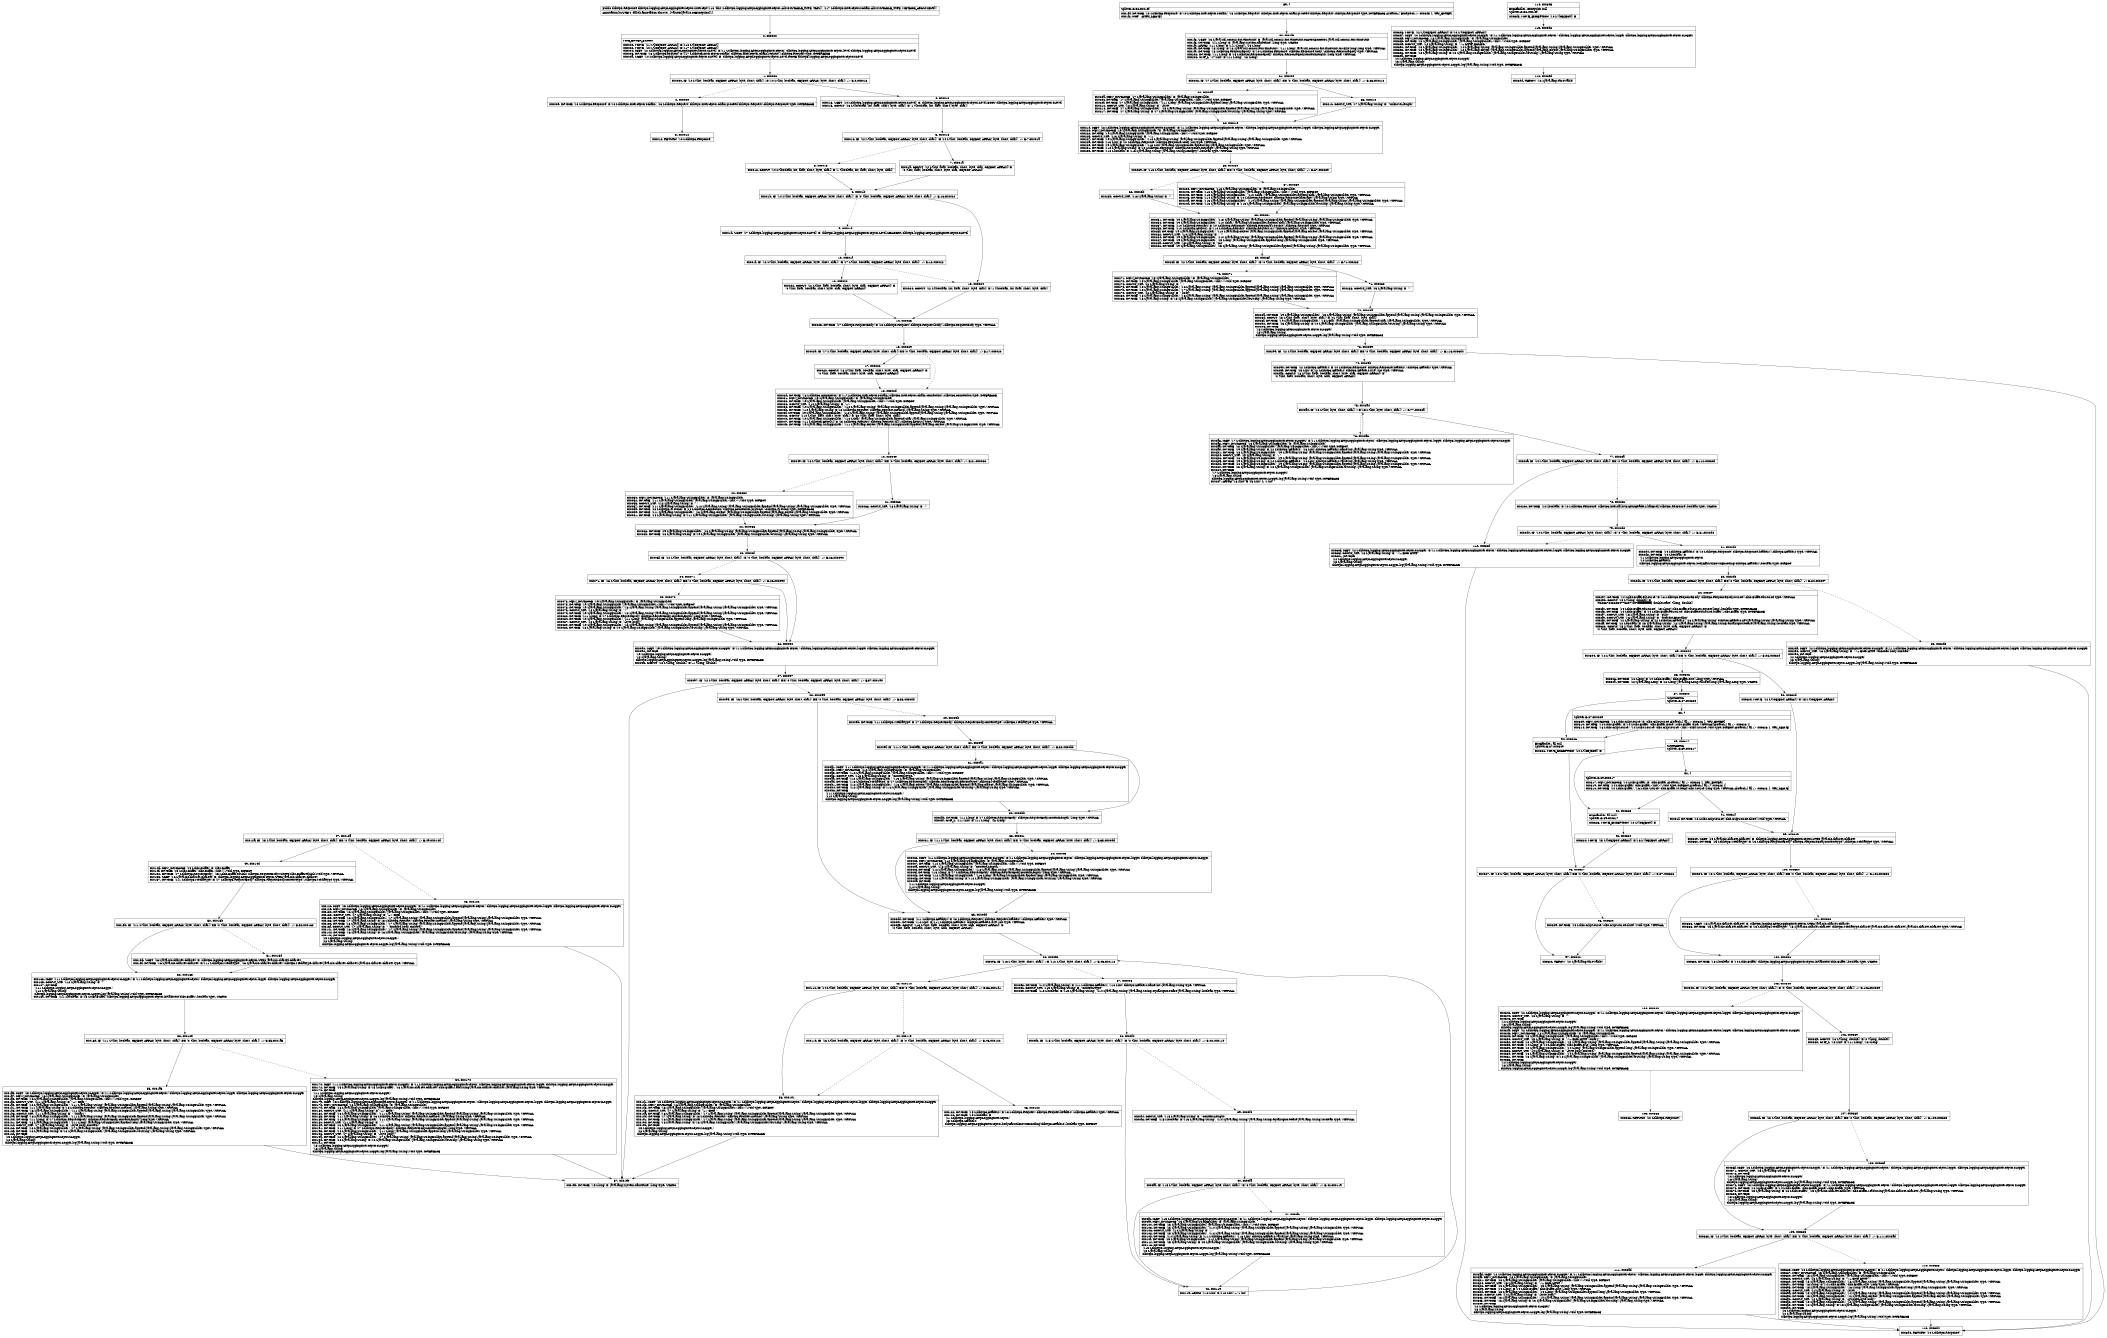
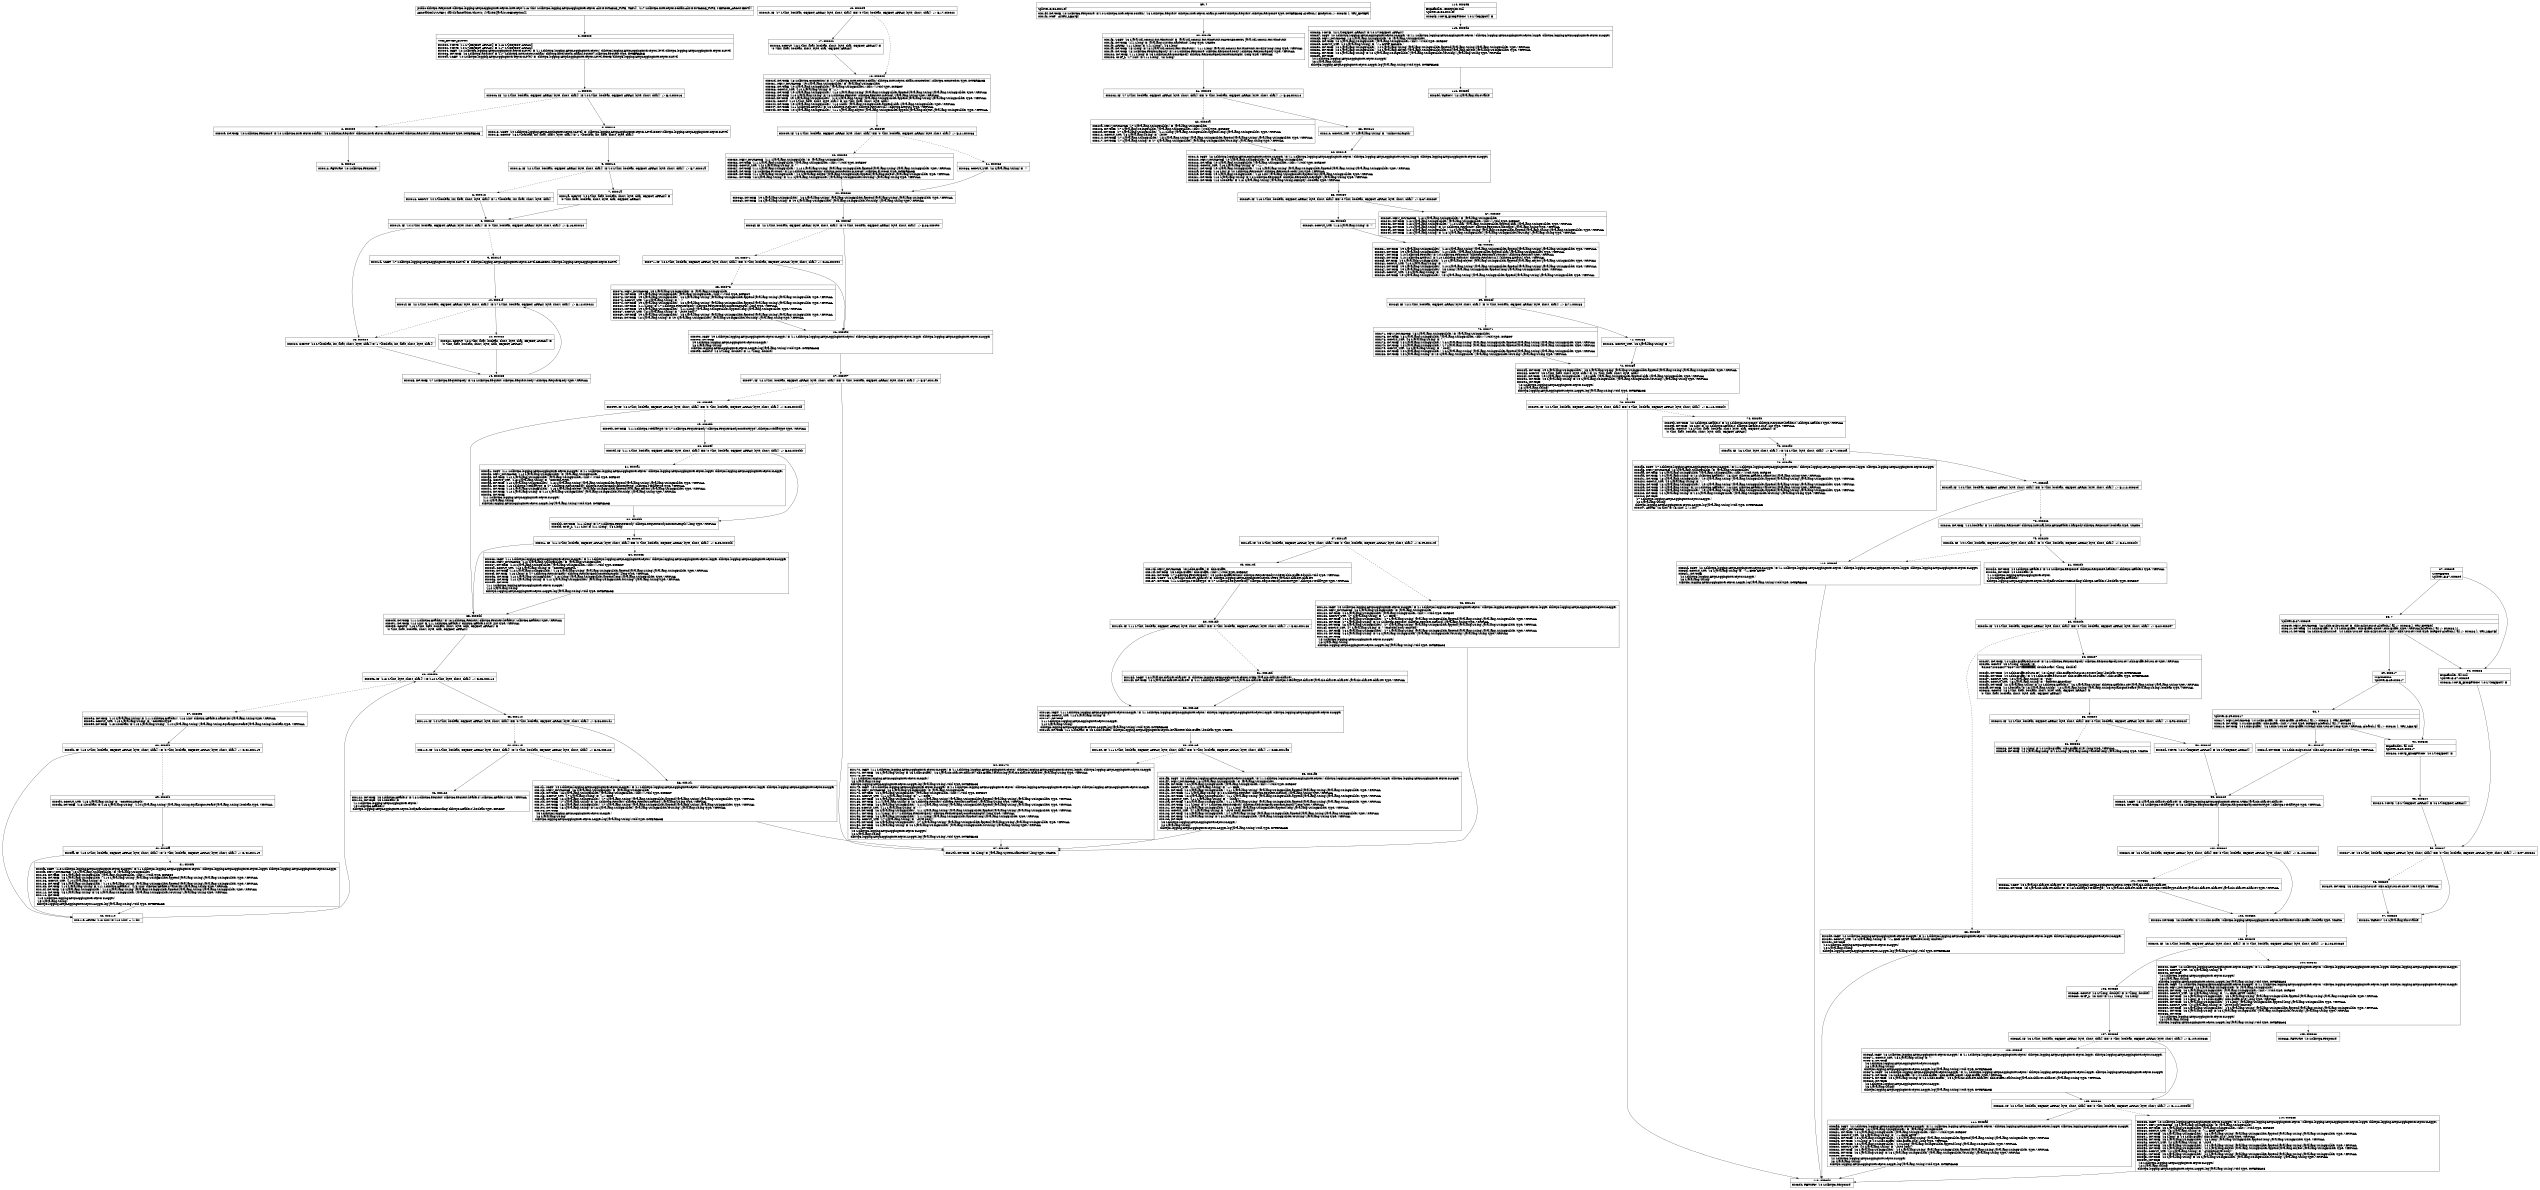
(904, 335) -> (561, 340)
(891, 481) -> (942, 146)
(1682, 687) -> none
